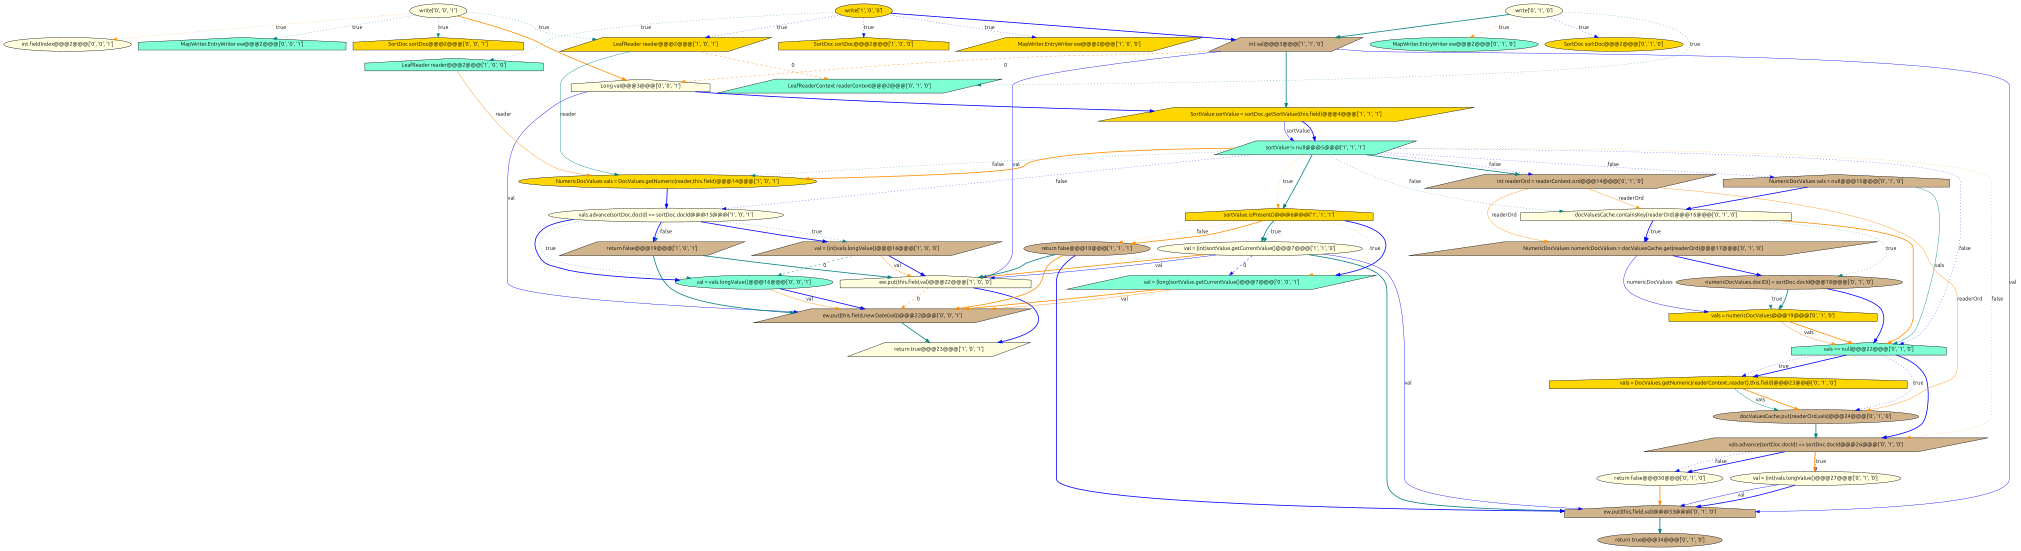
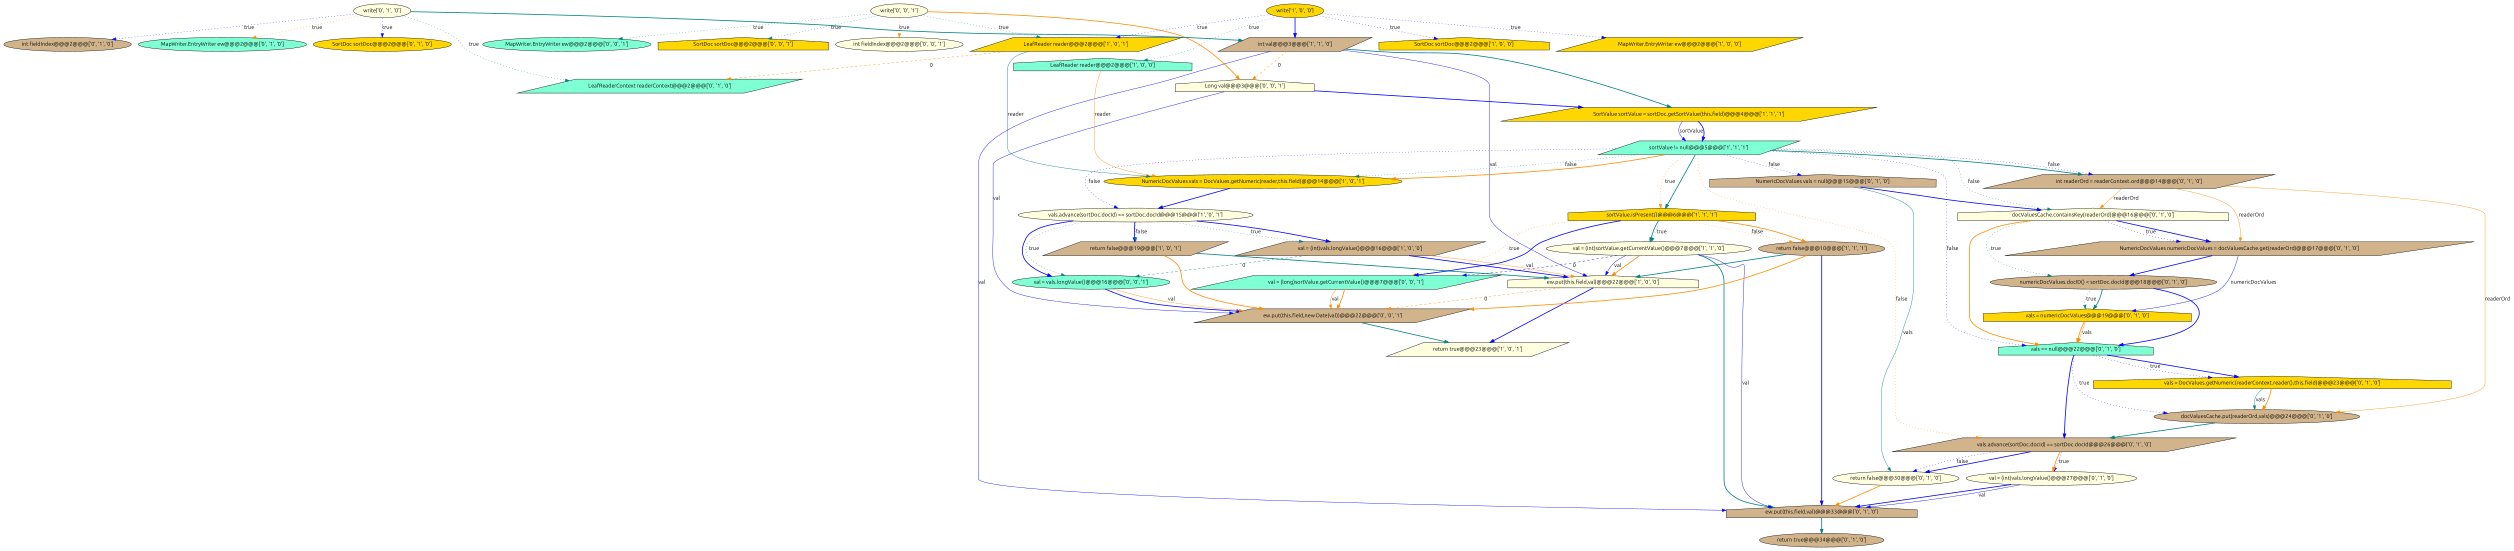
none -> (68, 44)
(242, 44) -> (567, 44)
(1935, 265) -> (1910, 310)
(711, 303) -> (1202, 296)
